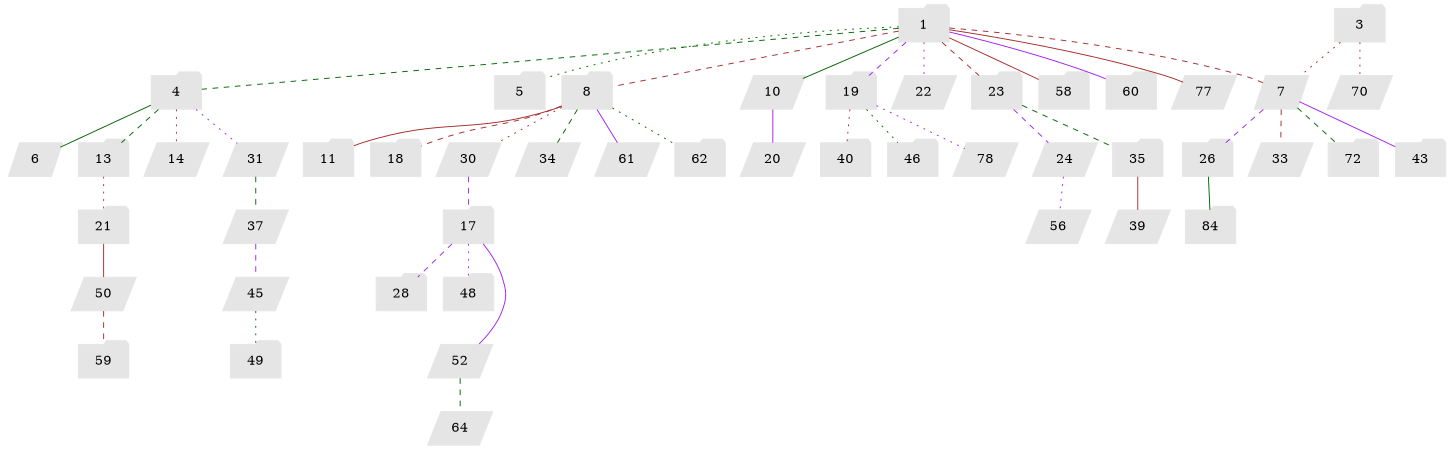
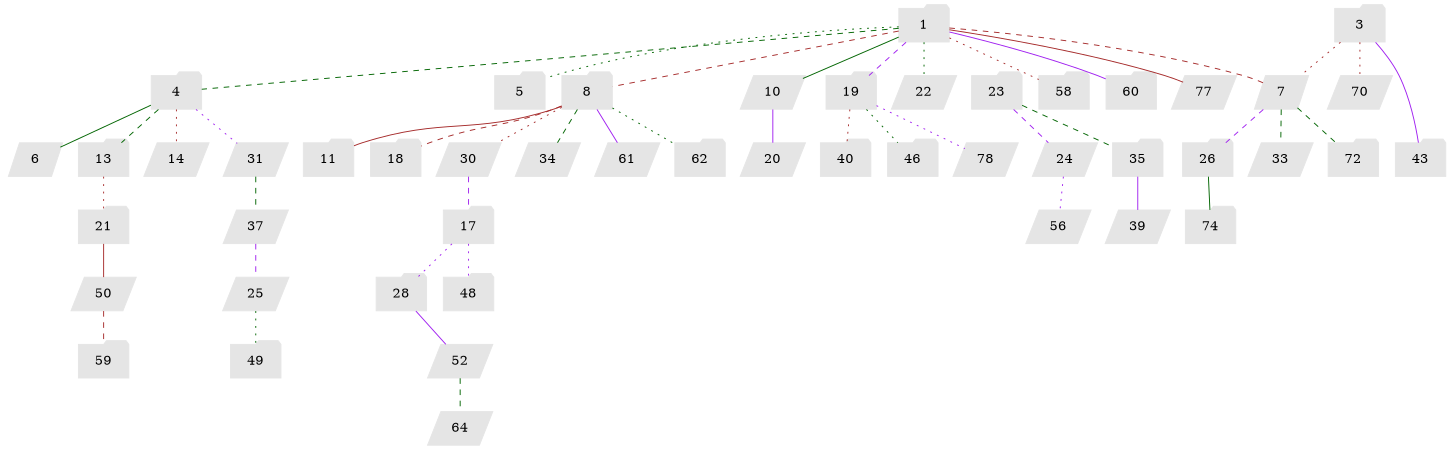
(924, 59) -> (924, 59)
(961, 59) -> none
(994, 59) -> (994, 59)
(1347, 124) -> (1405, 89)
(1281, 126) -> (1281, 126)
(1138, 193) -> (1138, 193)
(1211, 227) -> (1211, 227)
(435, 260) -> (435, 260)
(256, 294) -> (256, 294)
(506, 295) -> (431, 328)
